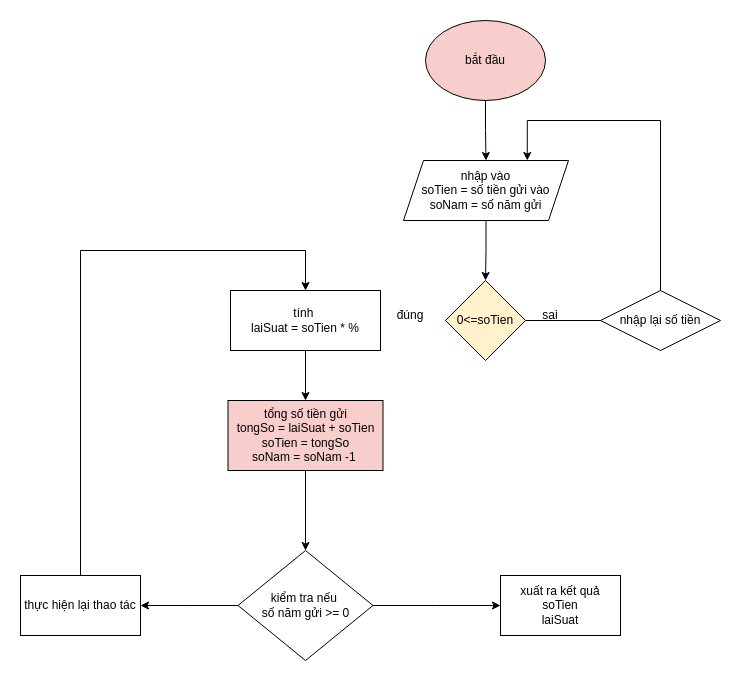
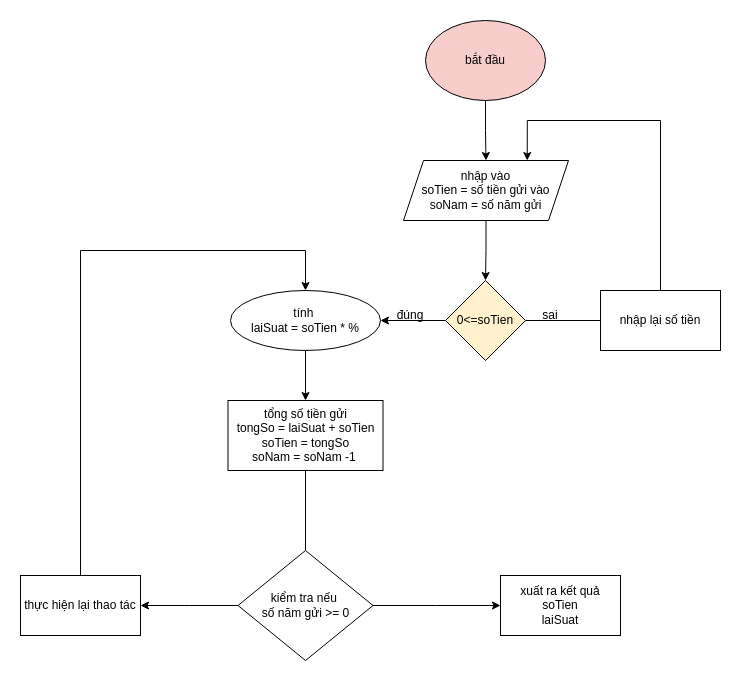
(306, 321) -> (306, 321)
none -> (416, 321)
(661, 321) -> (661, 321)
(306, 436) -> (306, 436)
(306, 542) -> (306, 544)
